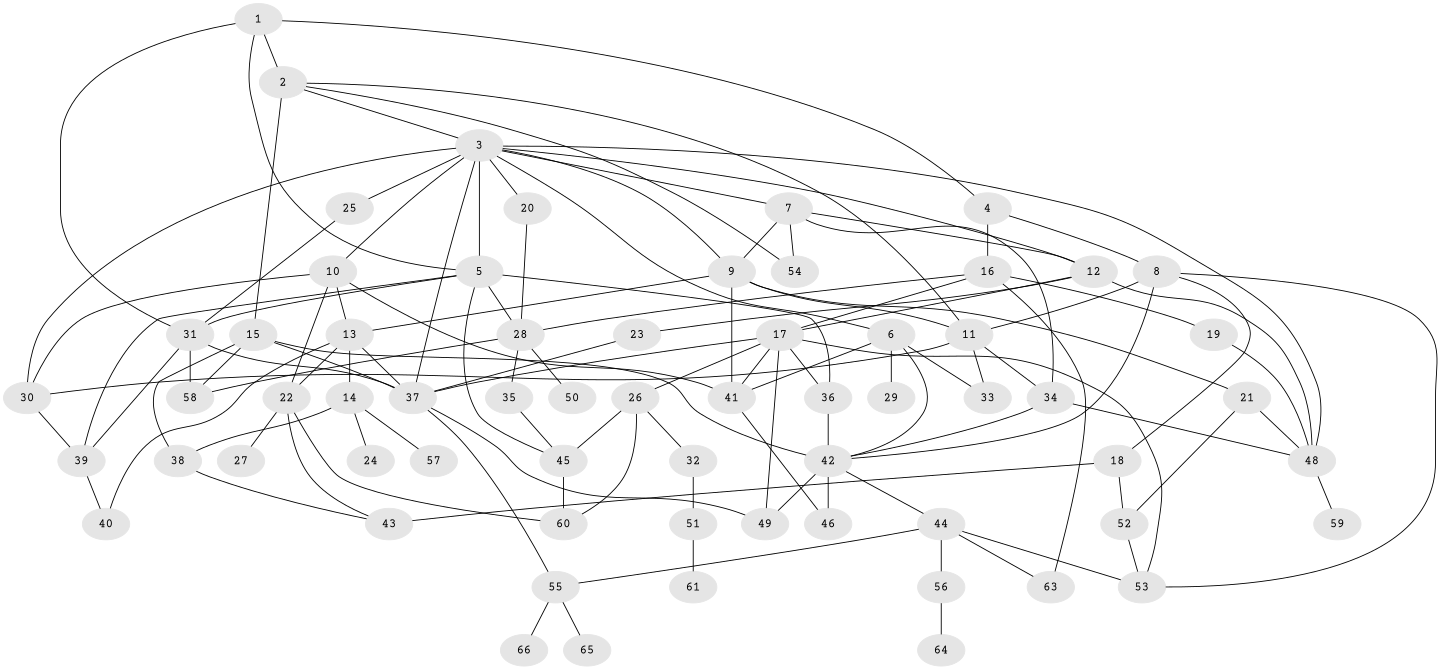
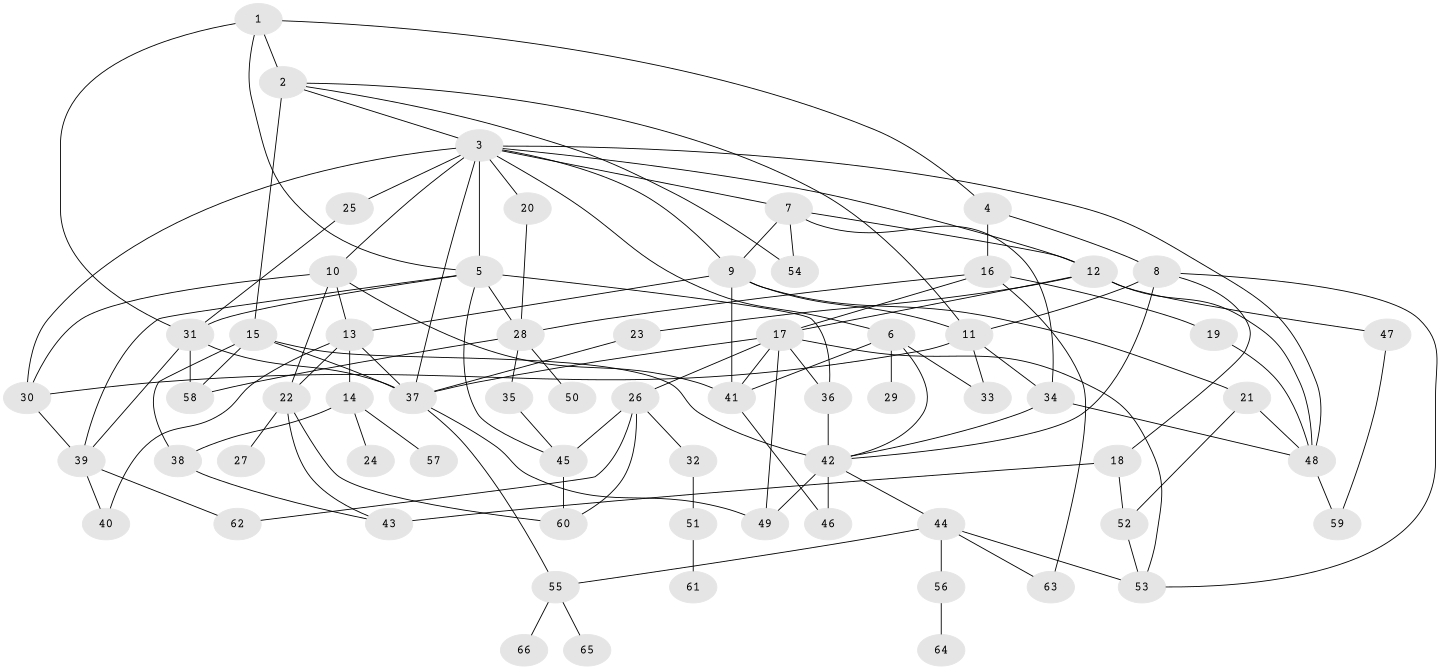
none -> (1387, 335)
none -> (238, 524)
